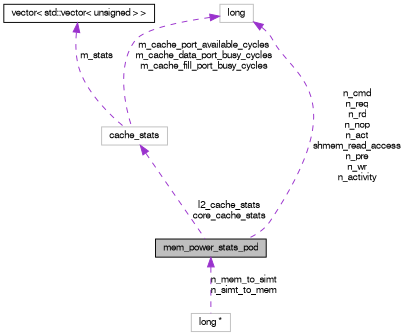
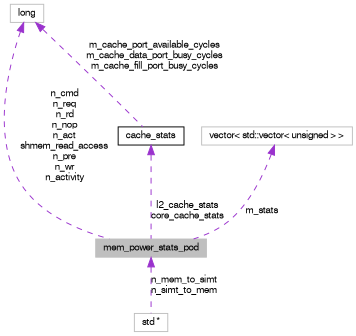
(79, 13) -> (277, 136)
(87, 86) -> (243, 207)
(135, 136) -> (151, 136)
(211, 248) -> (151, 248)
(211, 323) -> (151, 323)
